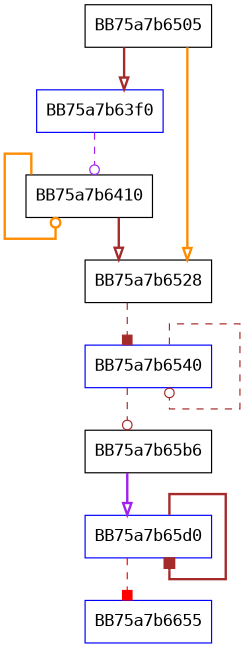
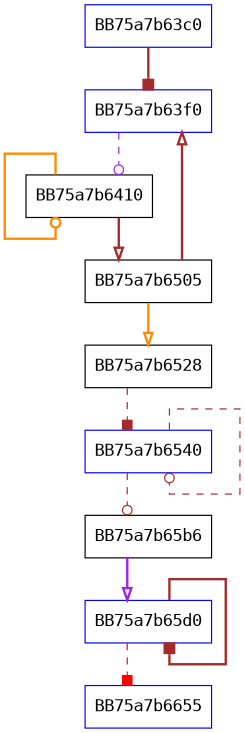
none -> (148, 26)
(119, 233) -> (119, 233)
